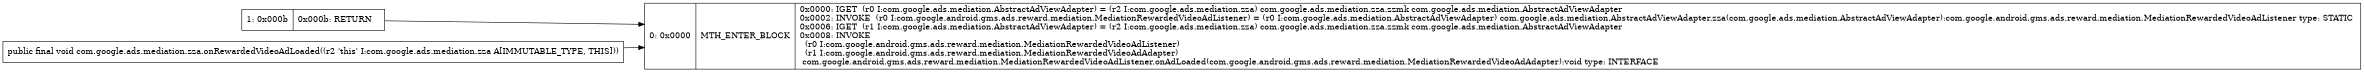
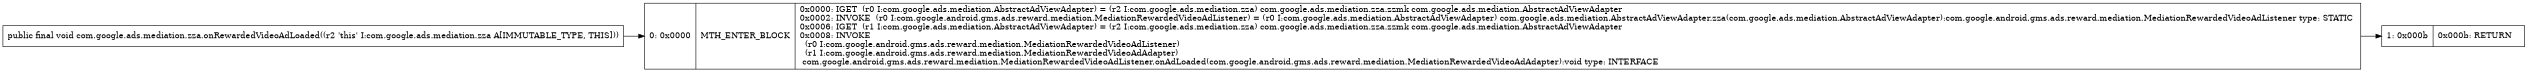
(512, 23) -> (2368, 36)
